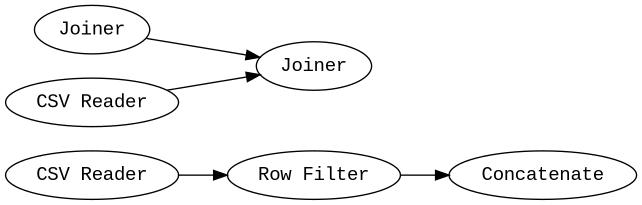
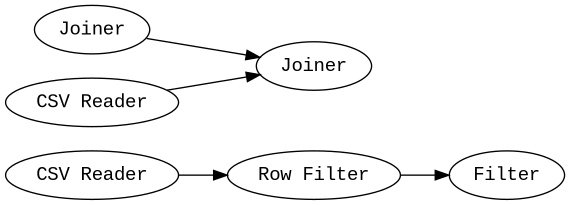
(543, 175) -> (507, 175)
